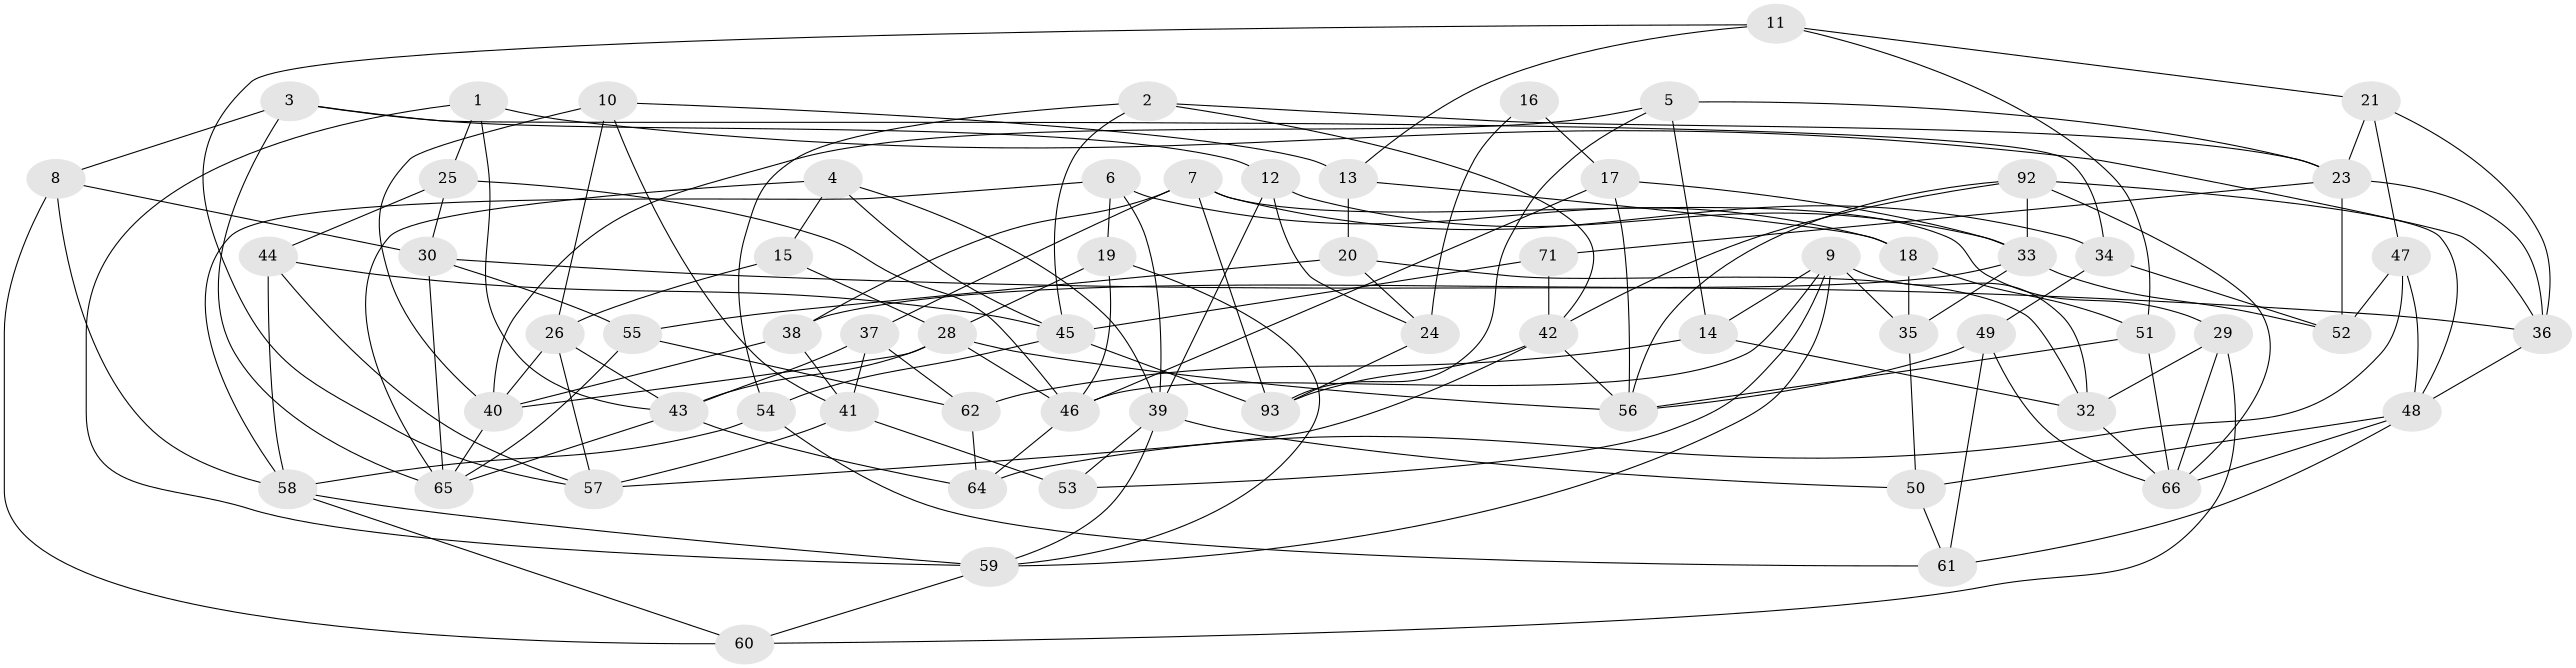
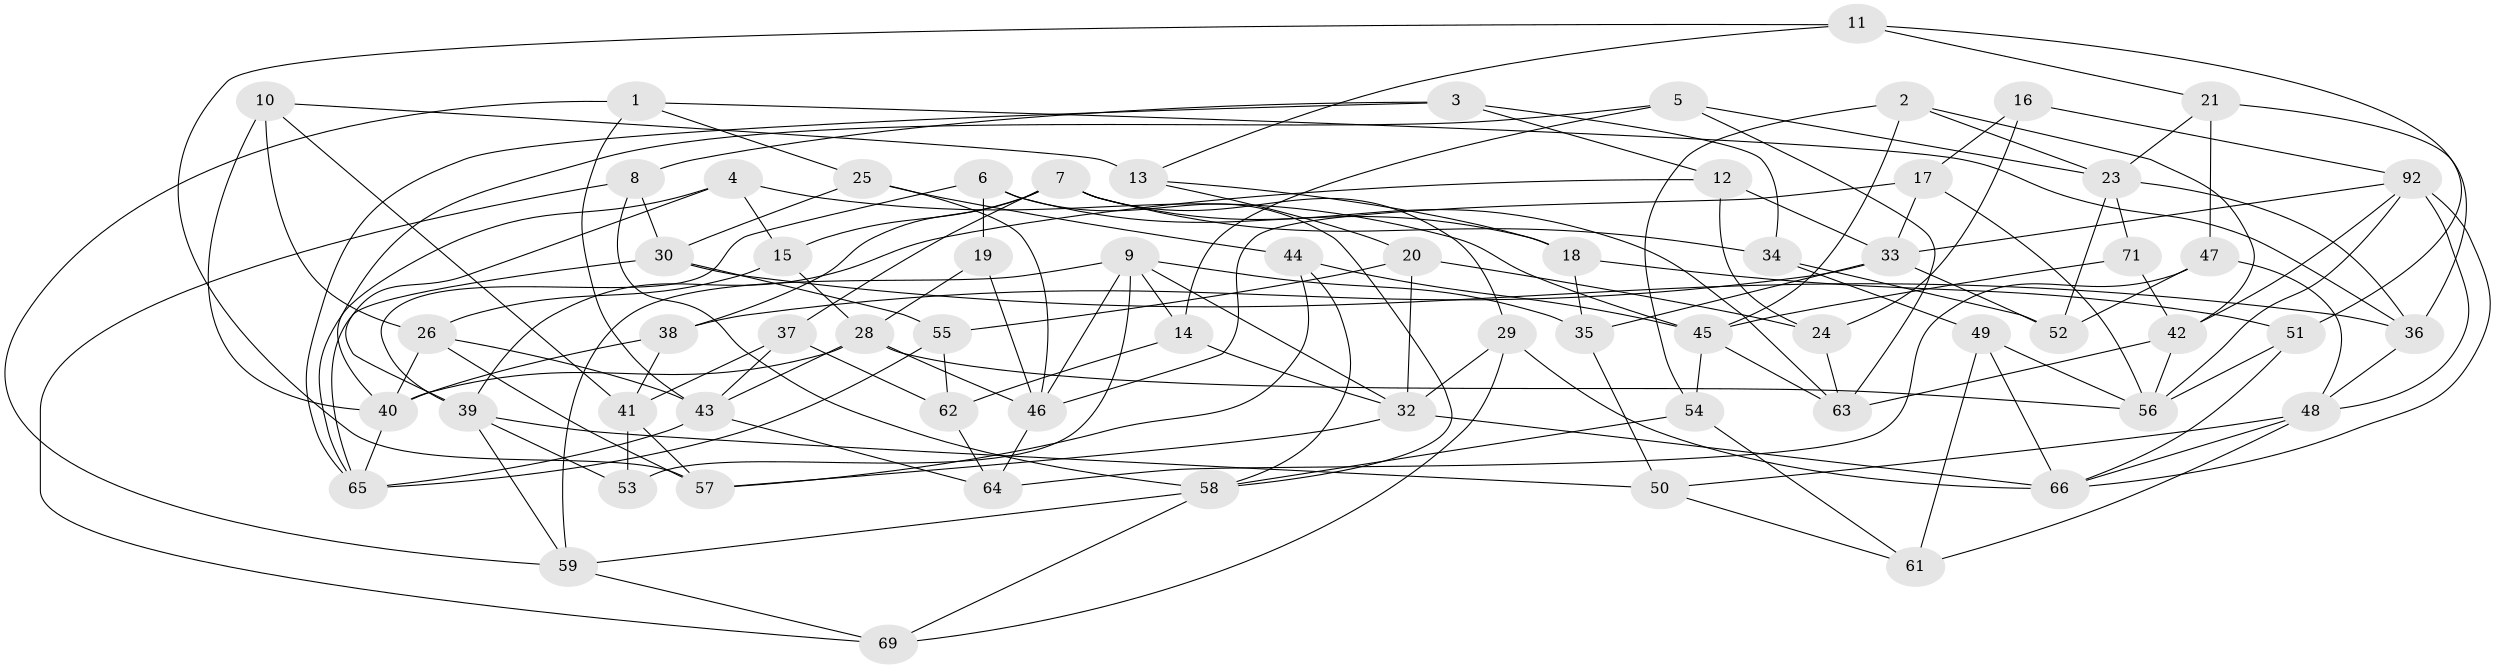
none -> (2218, 140)
none -> (887, 223)
(1271, 412) -> (1842, 412)
(1291, 453) -> none
(1083, 454) -> (1122, 453)
(745, 645) -> (889, 645)
